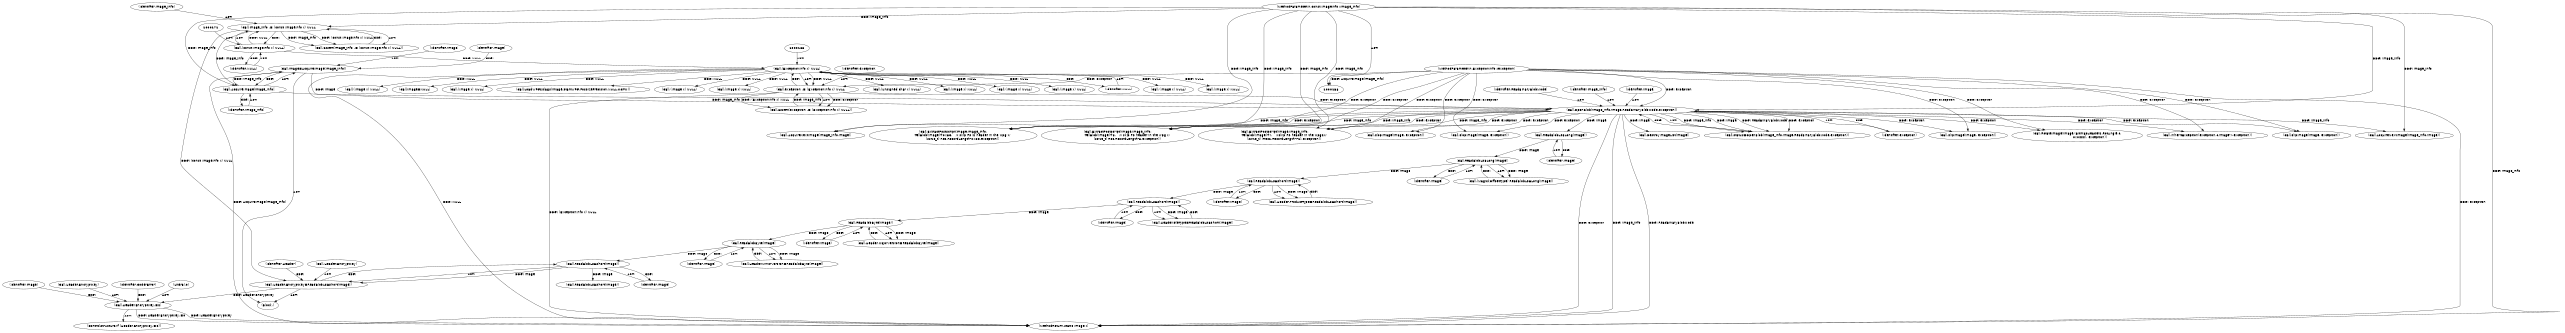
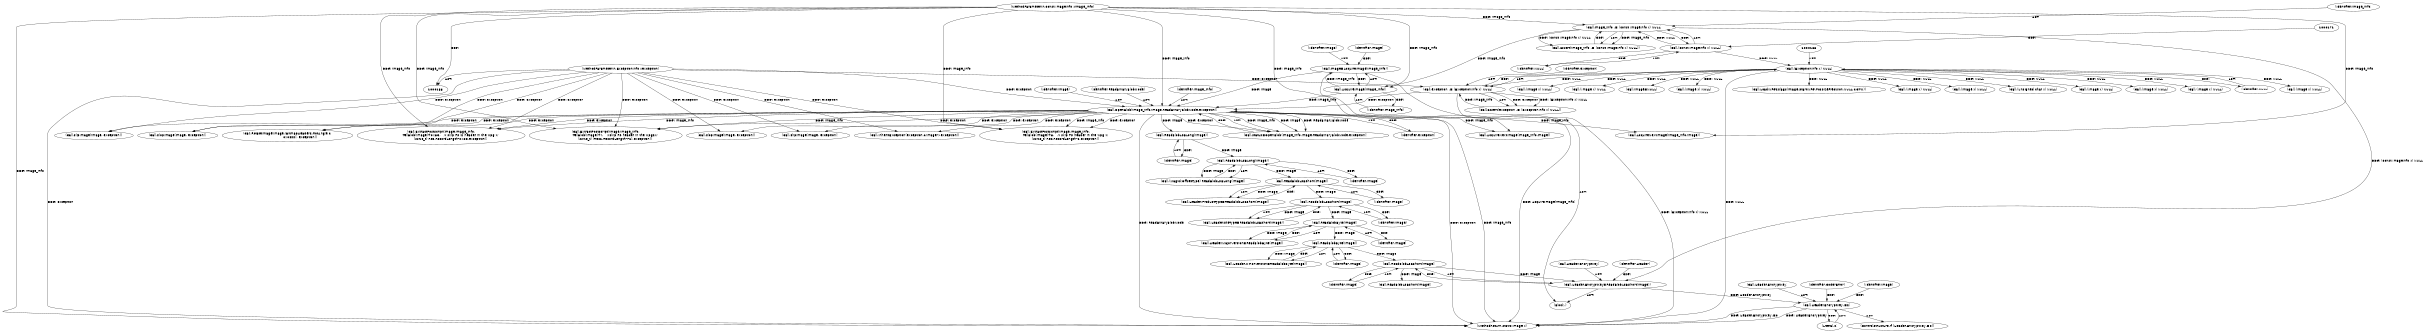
(230, 38) -> (2033, 38)
(1375, 48) -> (456, 48)
(1358, 79) -> (449, 79)
(1664, 135) -> none
none -> (1828, 315)
